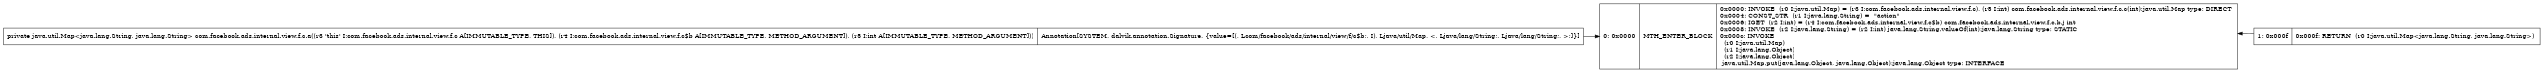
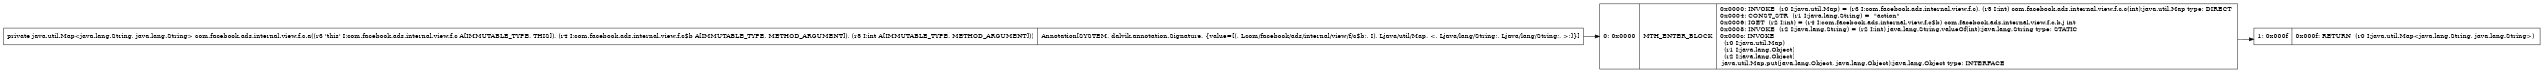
(2248, 34) -> (2243, 39)
